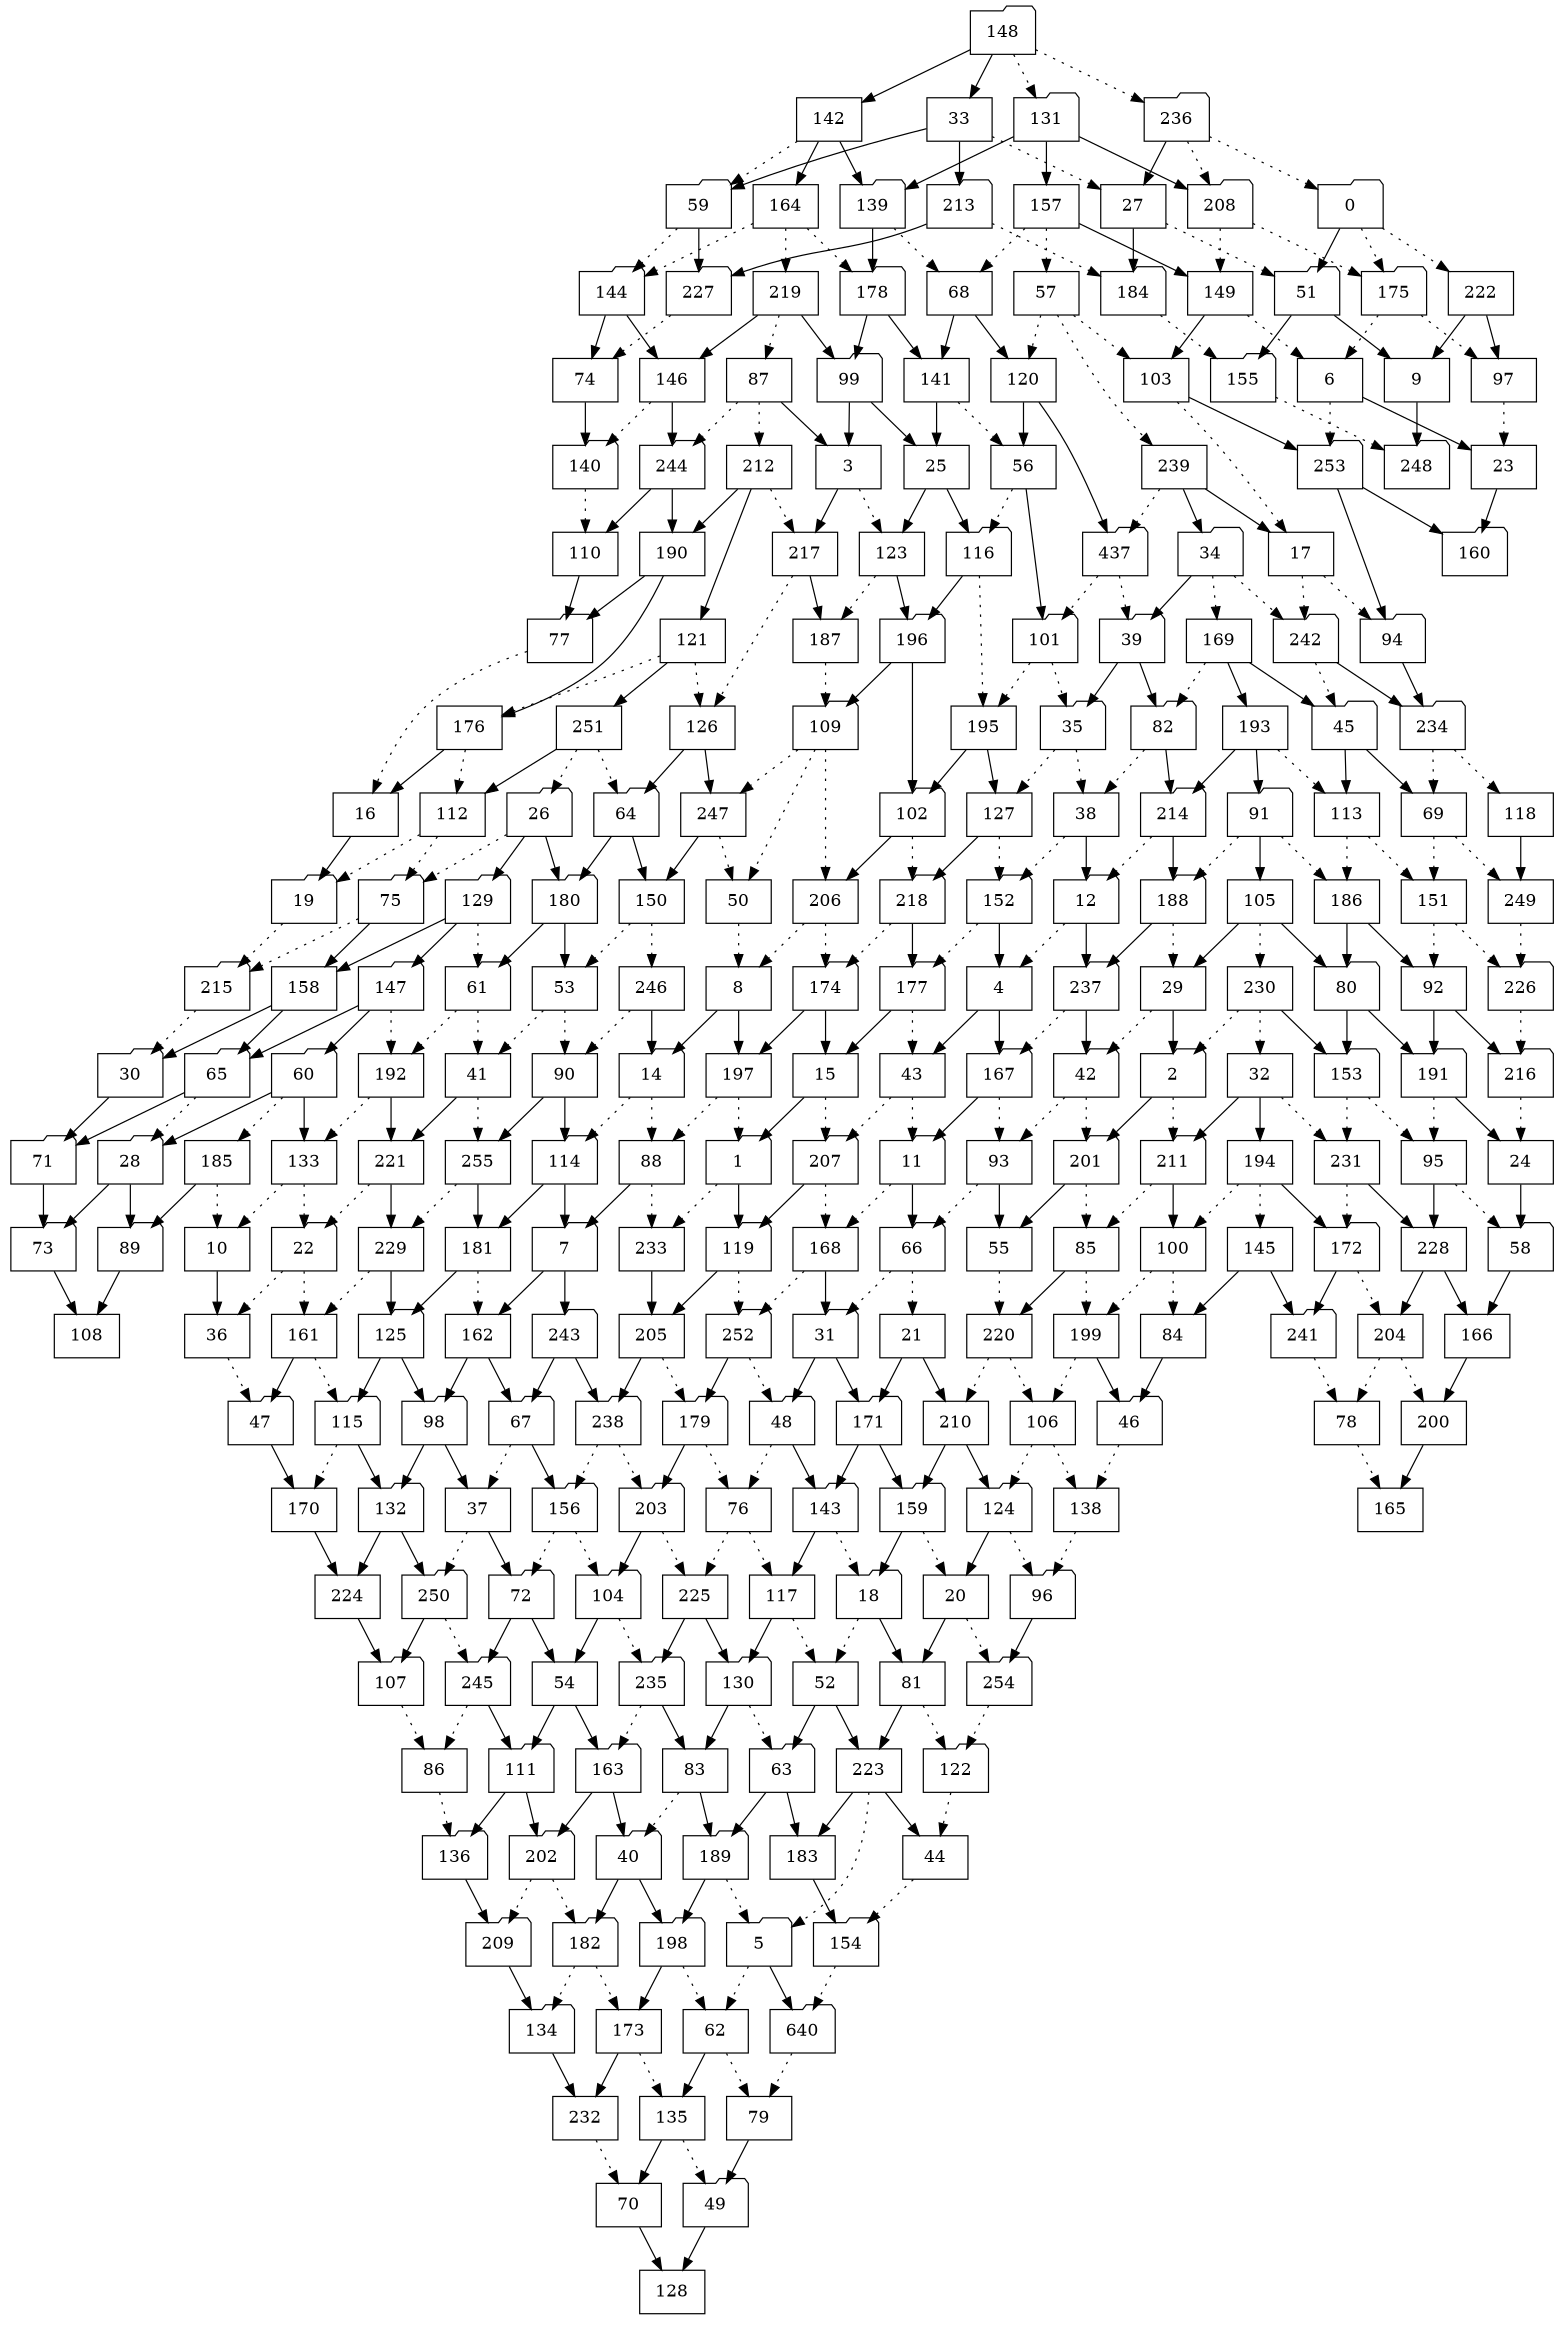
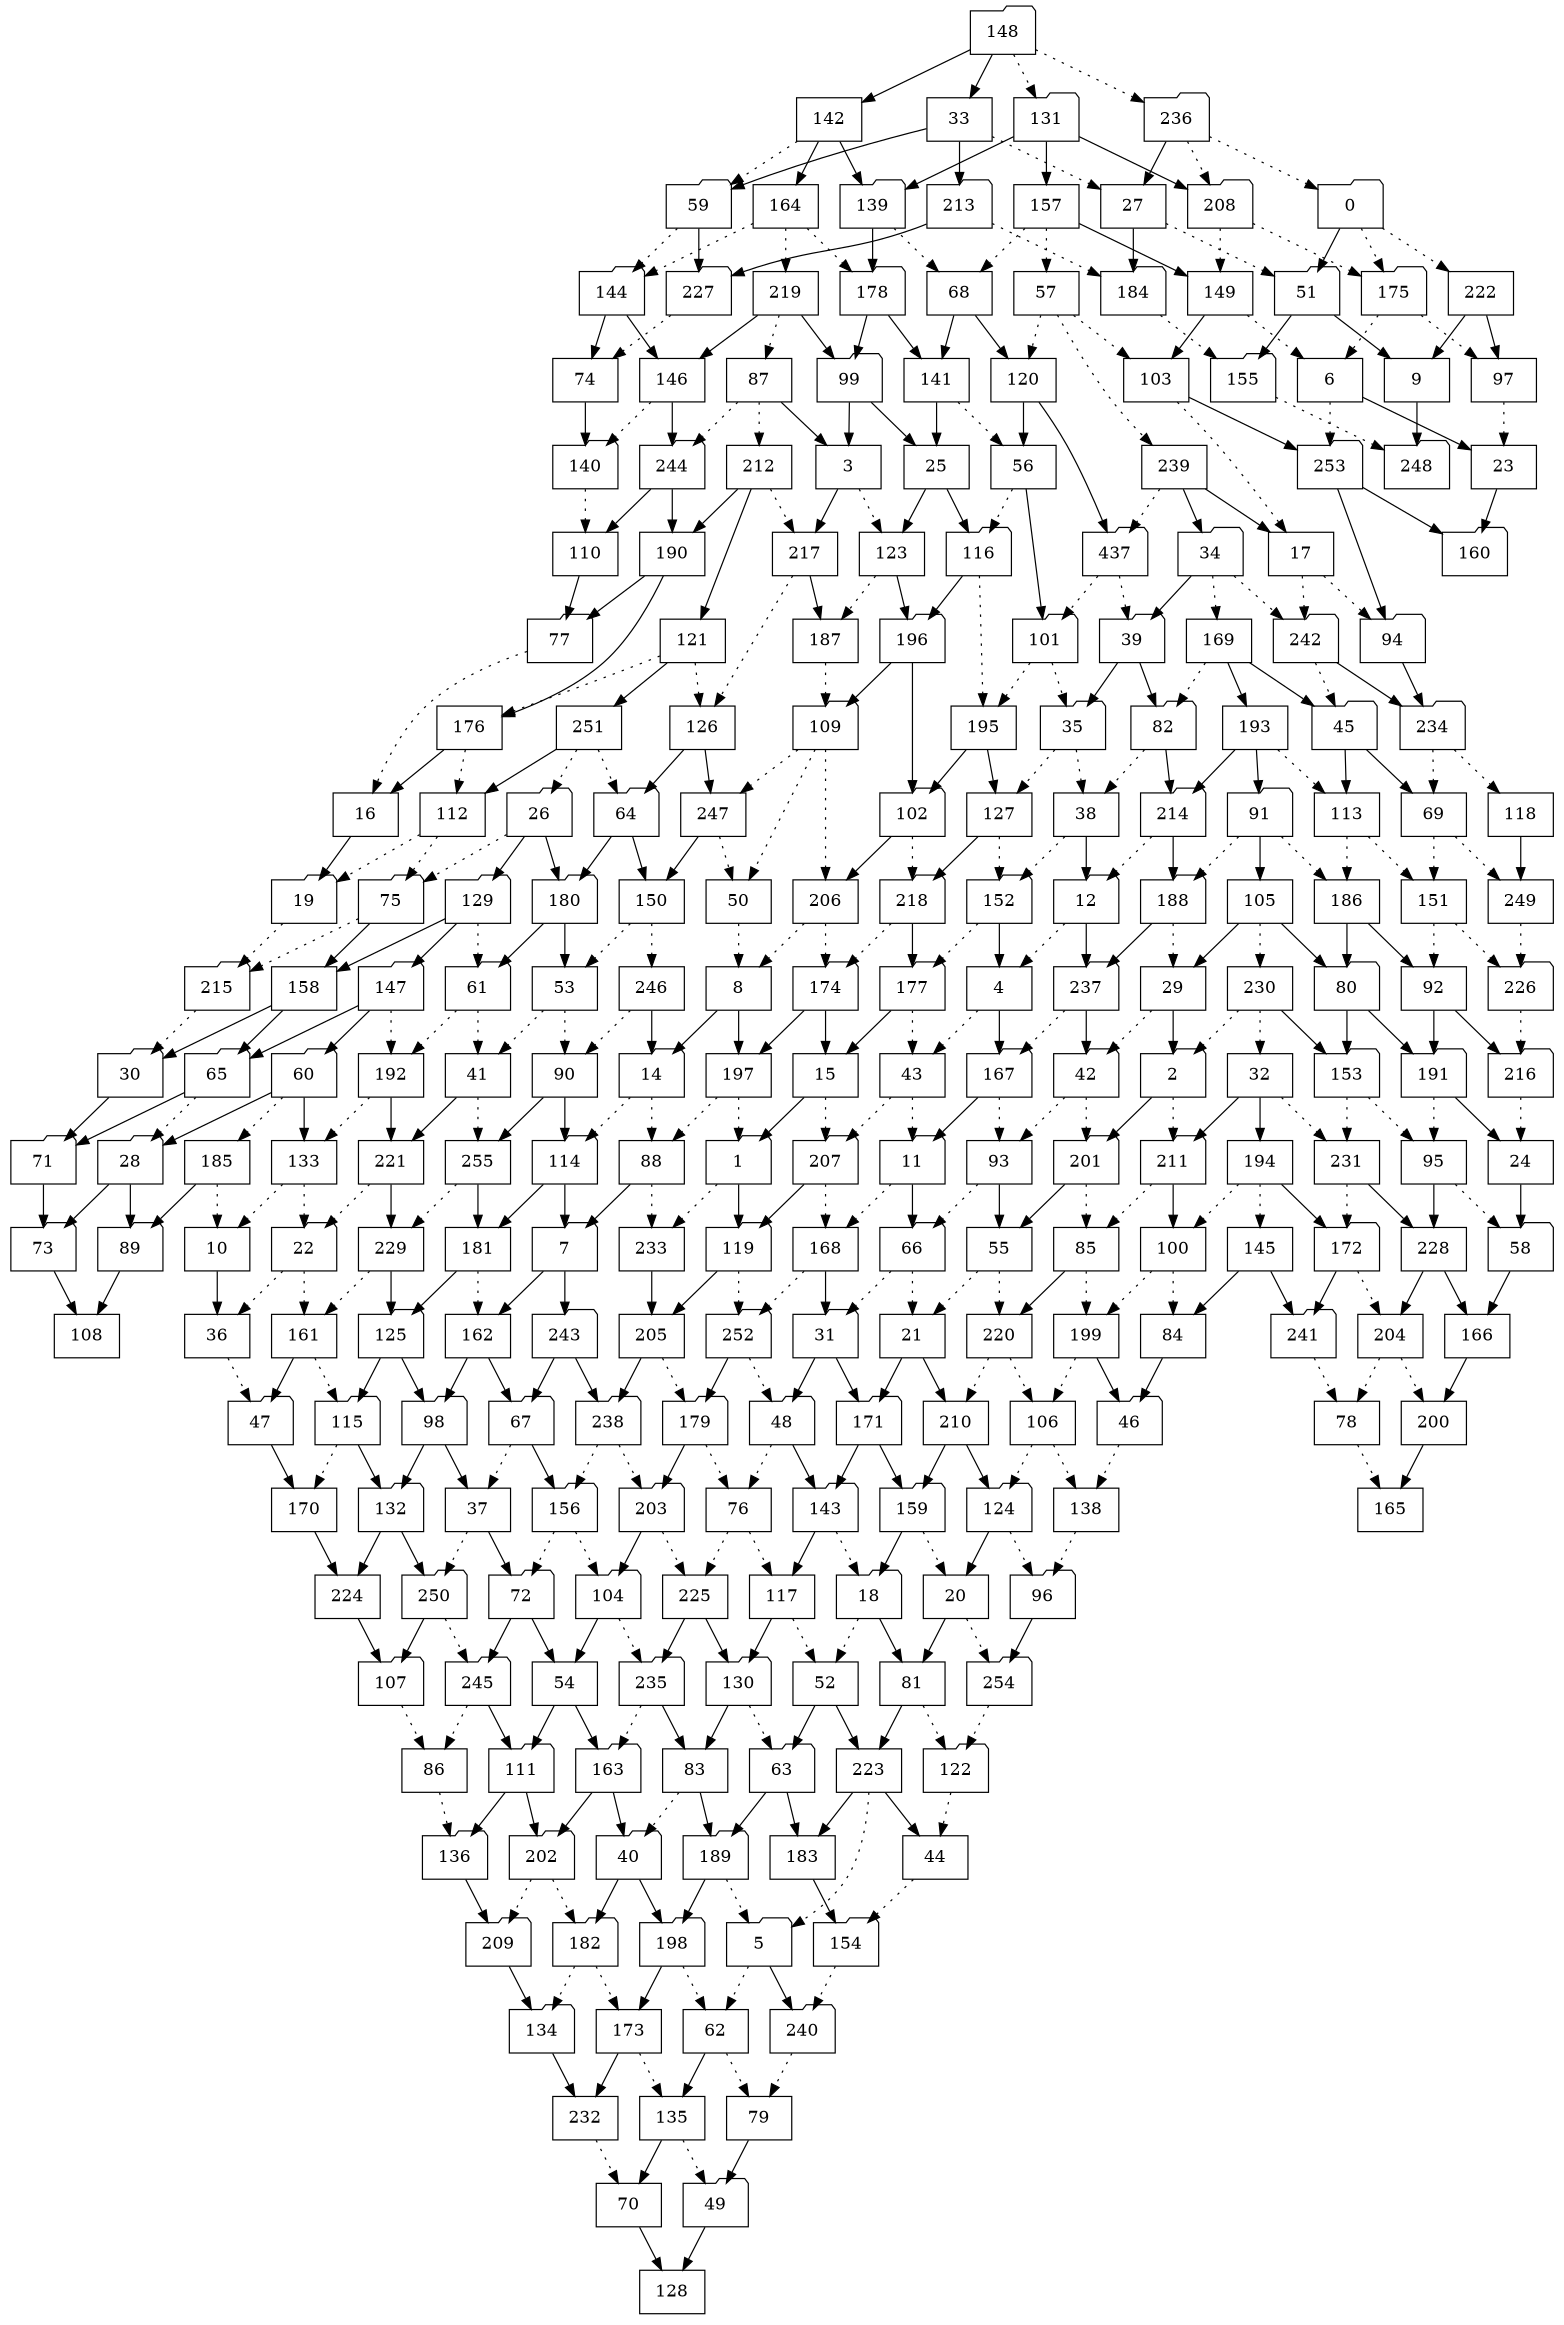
(960, 1028) -> (960, 1028)
none -> (960, 1288)
(803, 2031) -> (803, 2031)
